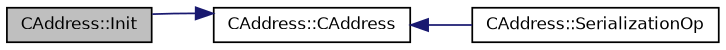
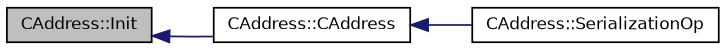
(174, 14) -> (191, 37)
